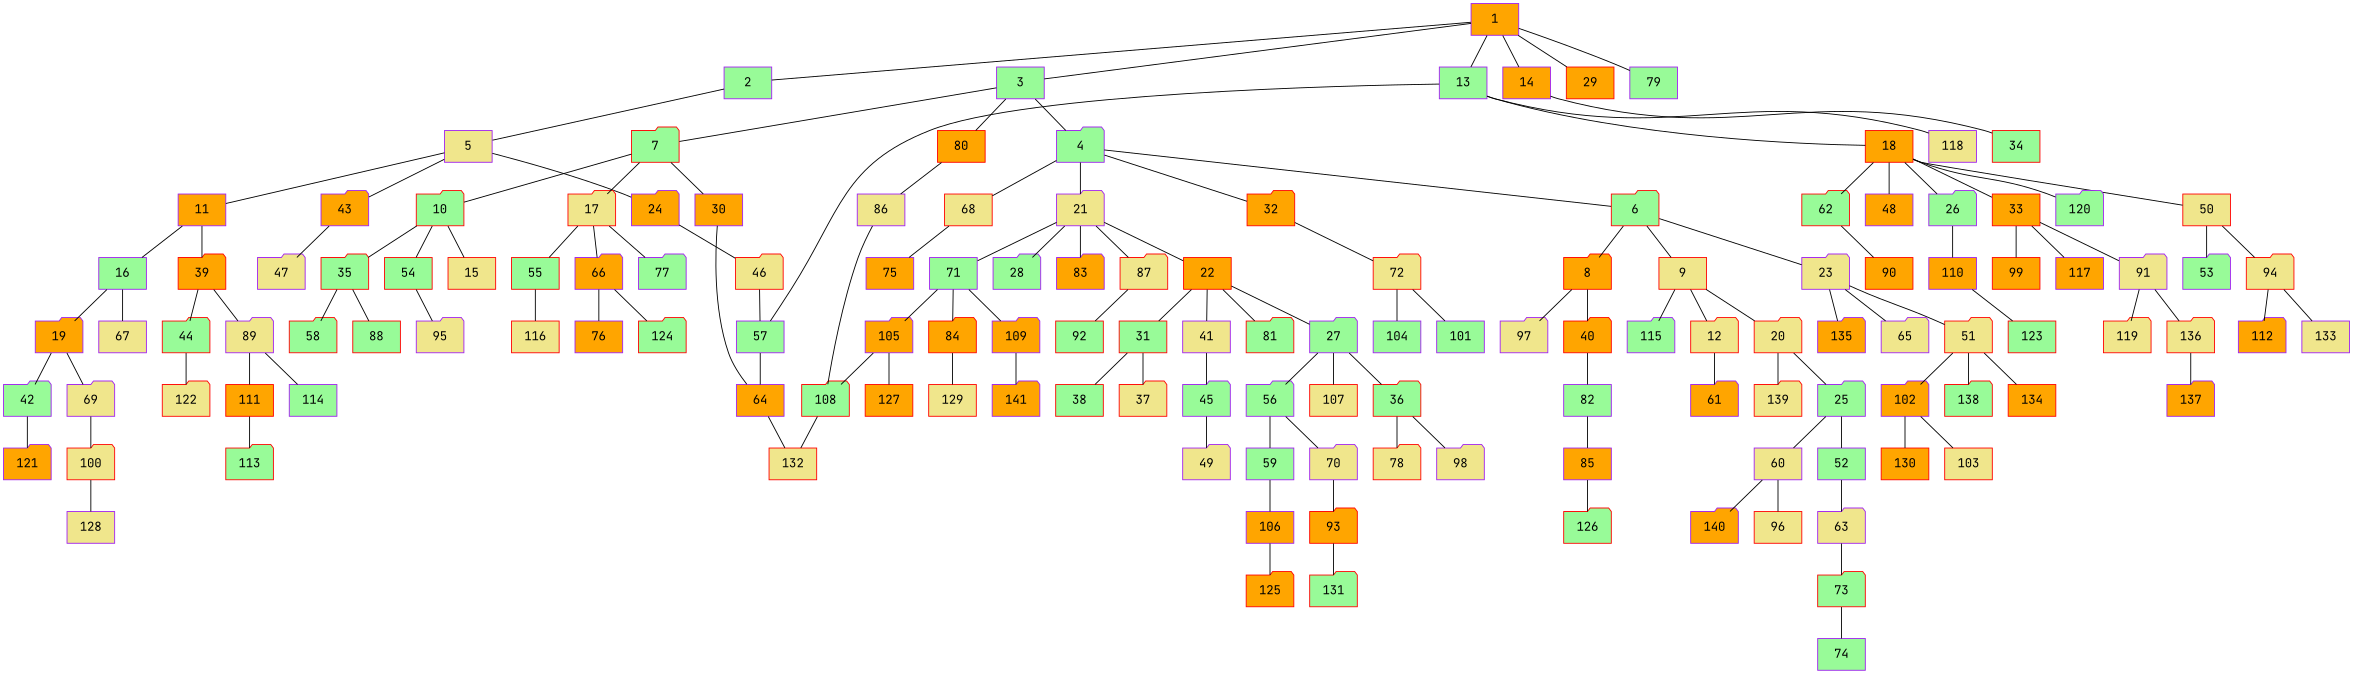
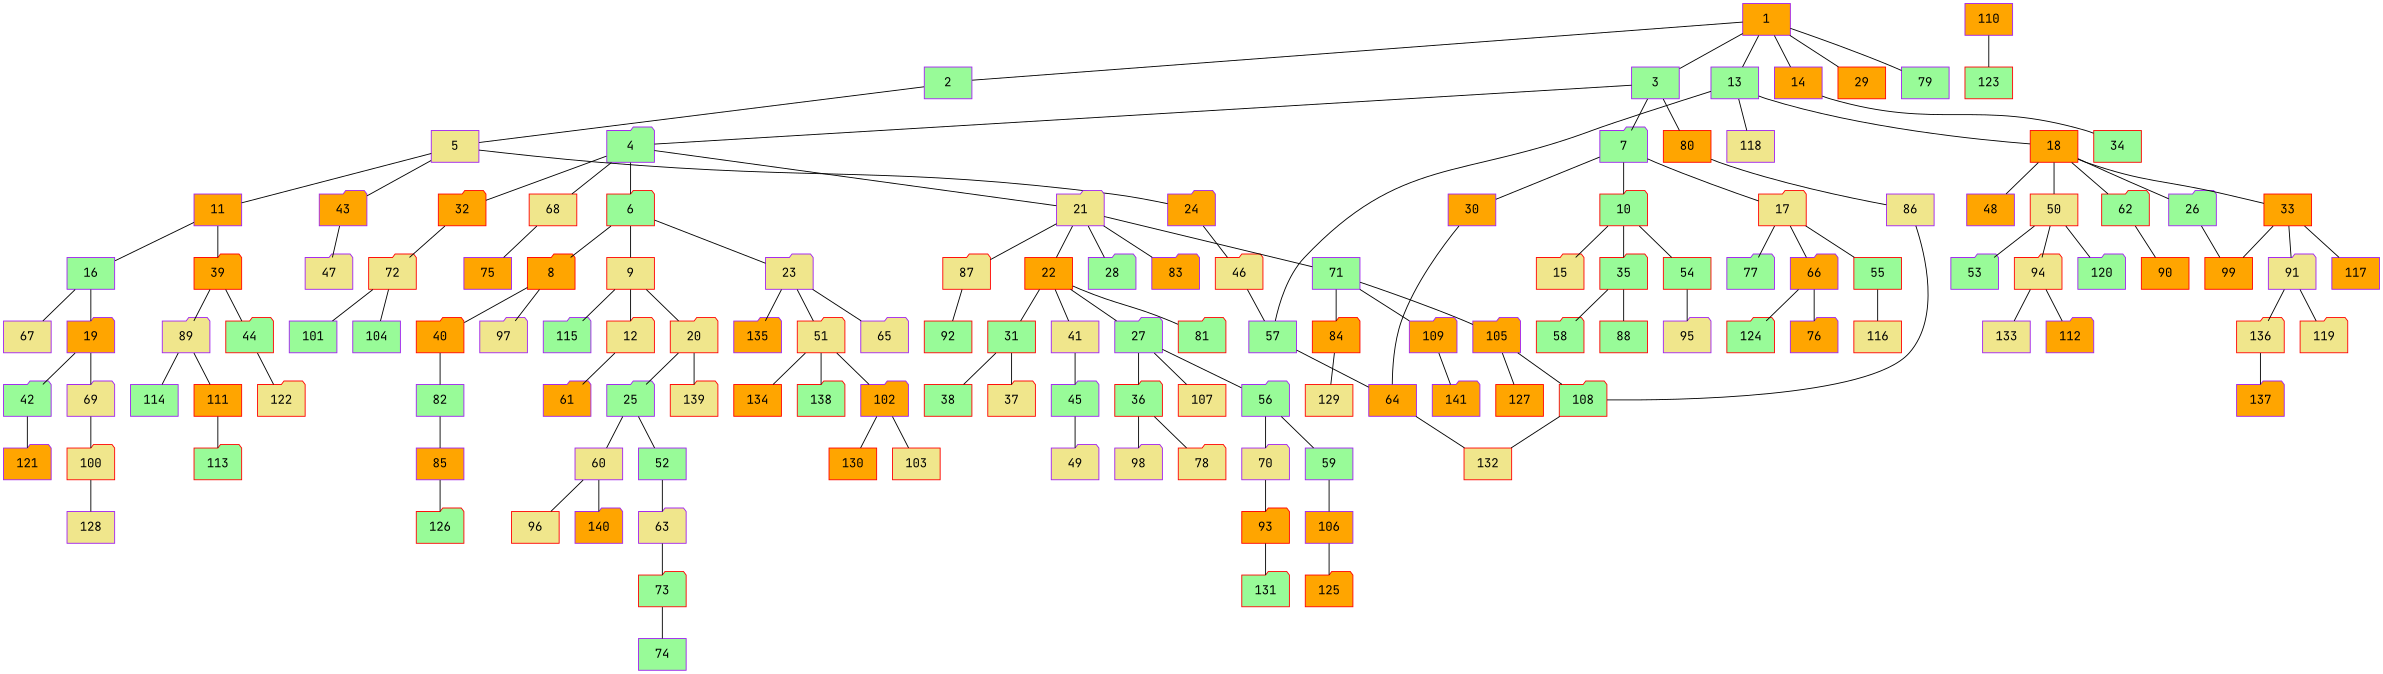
(655, 146) -> (1624, 146)
(2006, 182) -> (2078, 242)
(1953, 242) -> (2211, 242)
(472, 273) -> (1560, 273)
(599, 337) -> (1814, 337)
